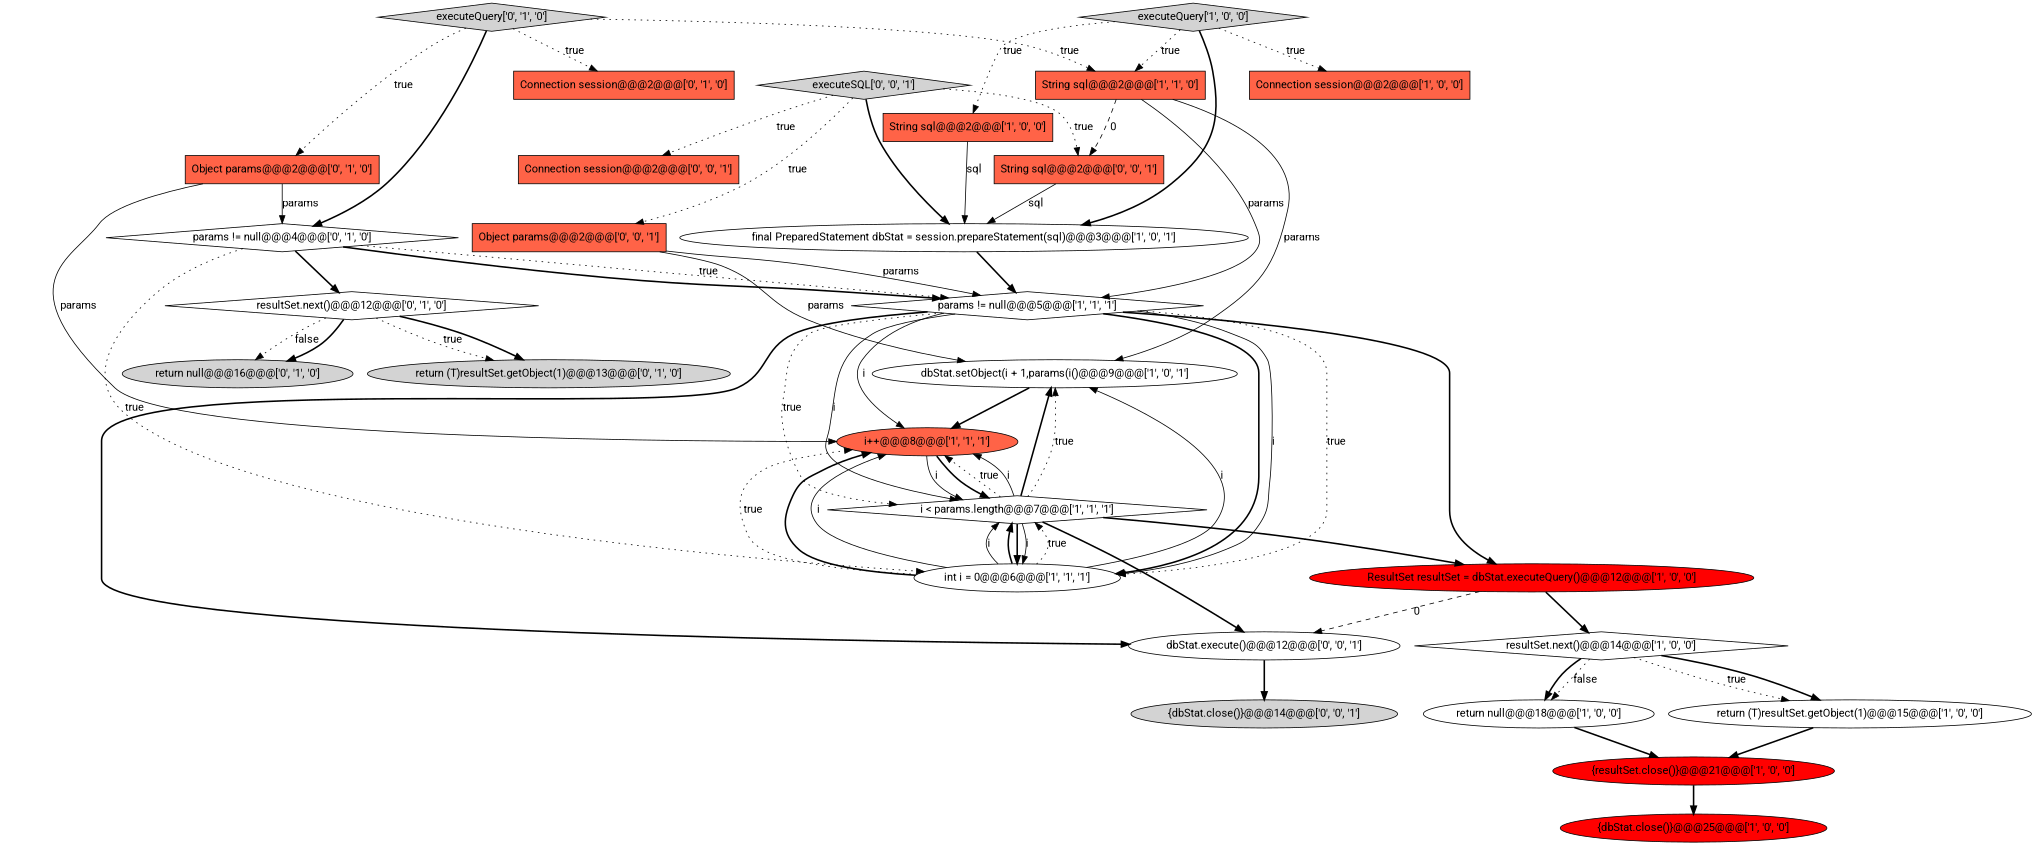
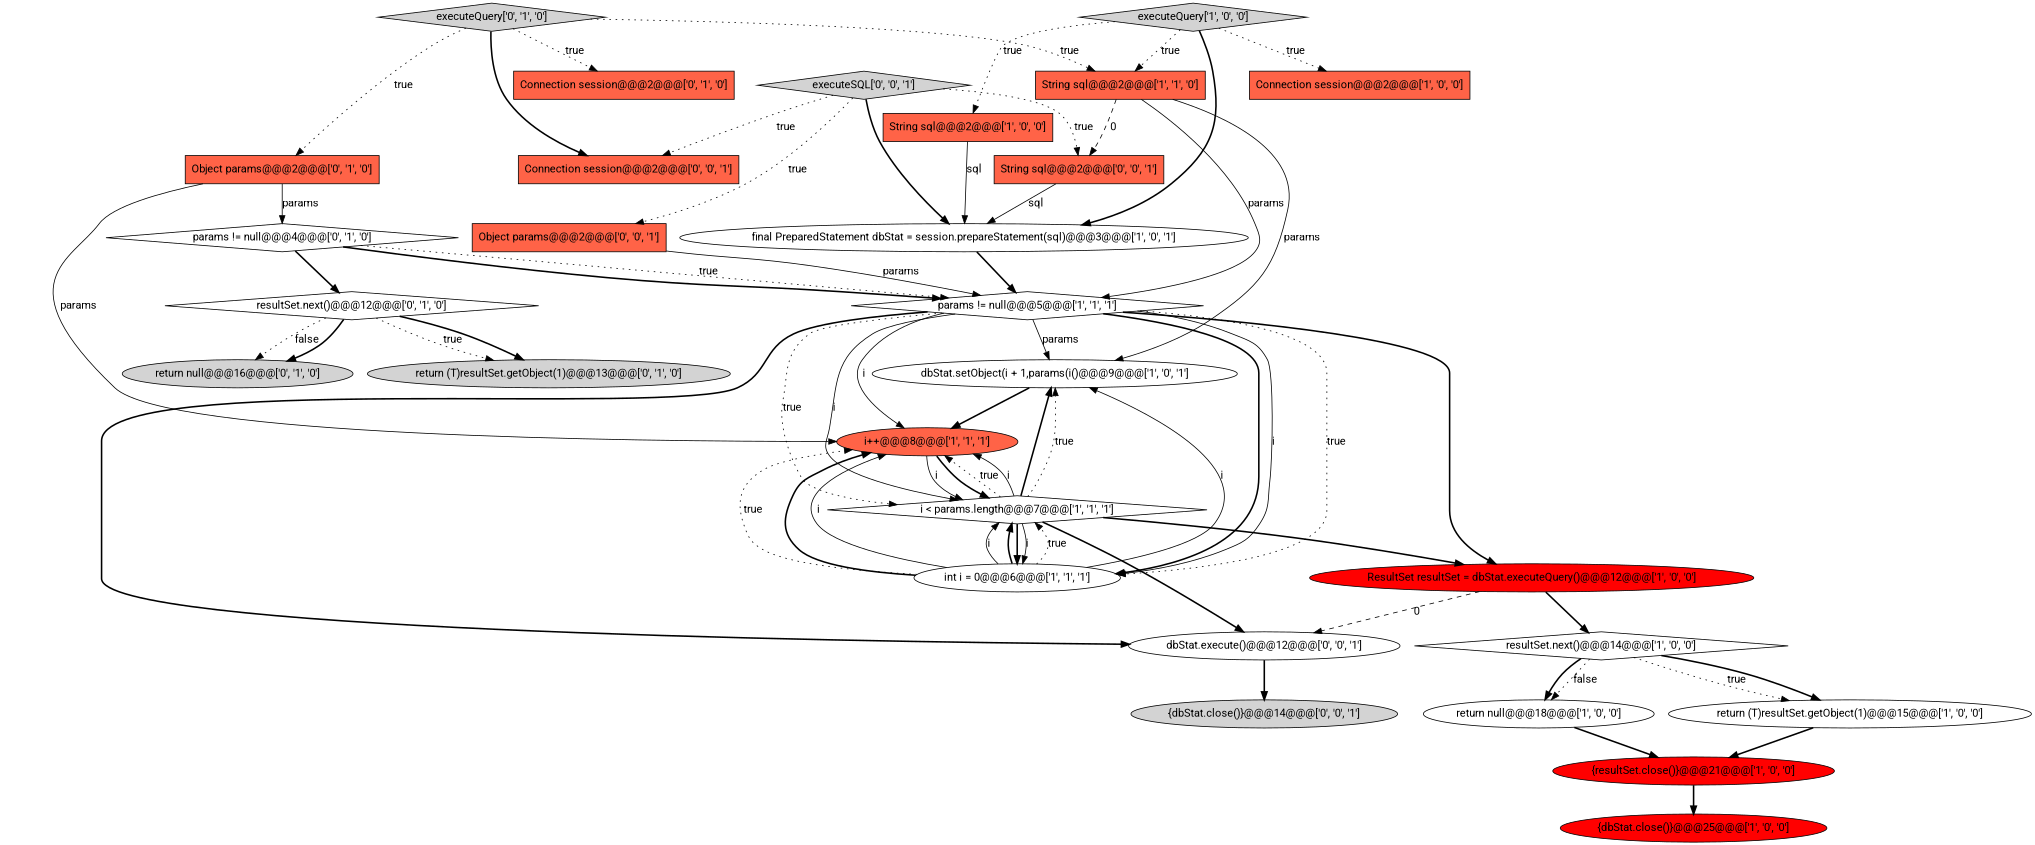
(422, 144) -> (513, 107)
(803, 318) -> (1040, 336)
(393, 508) -> none
